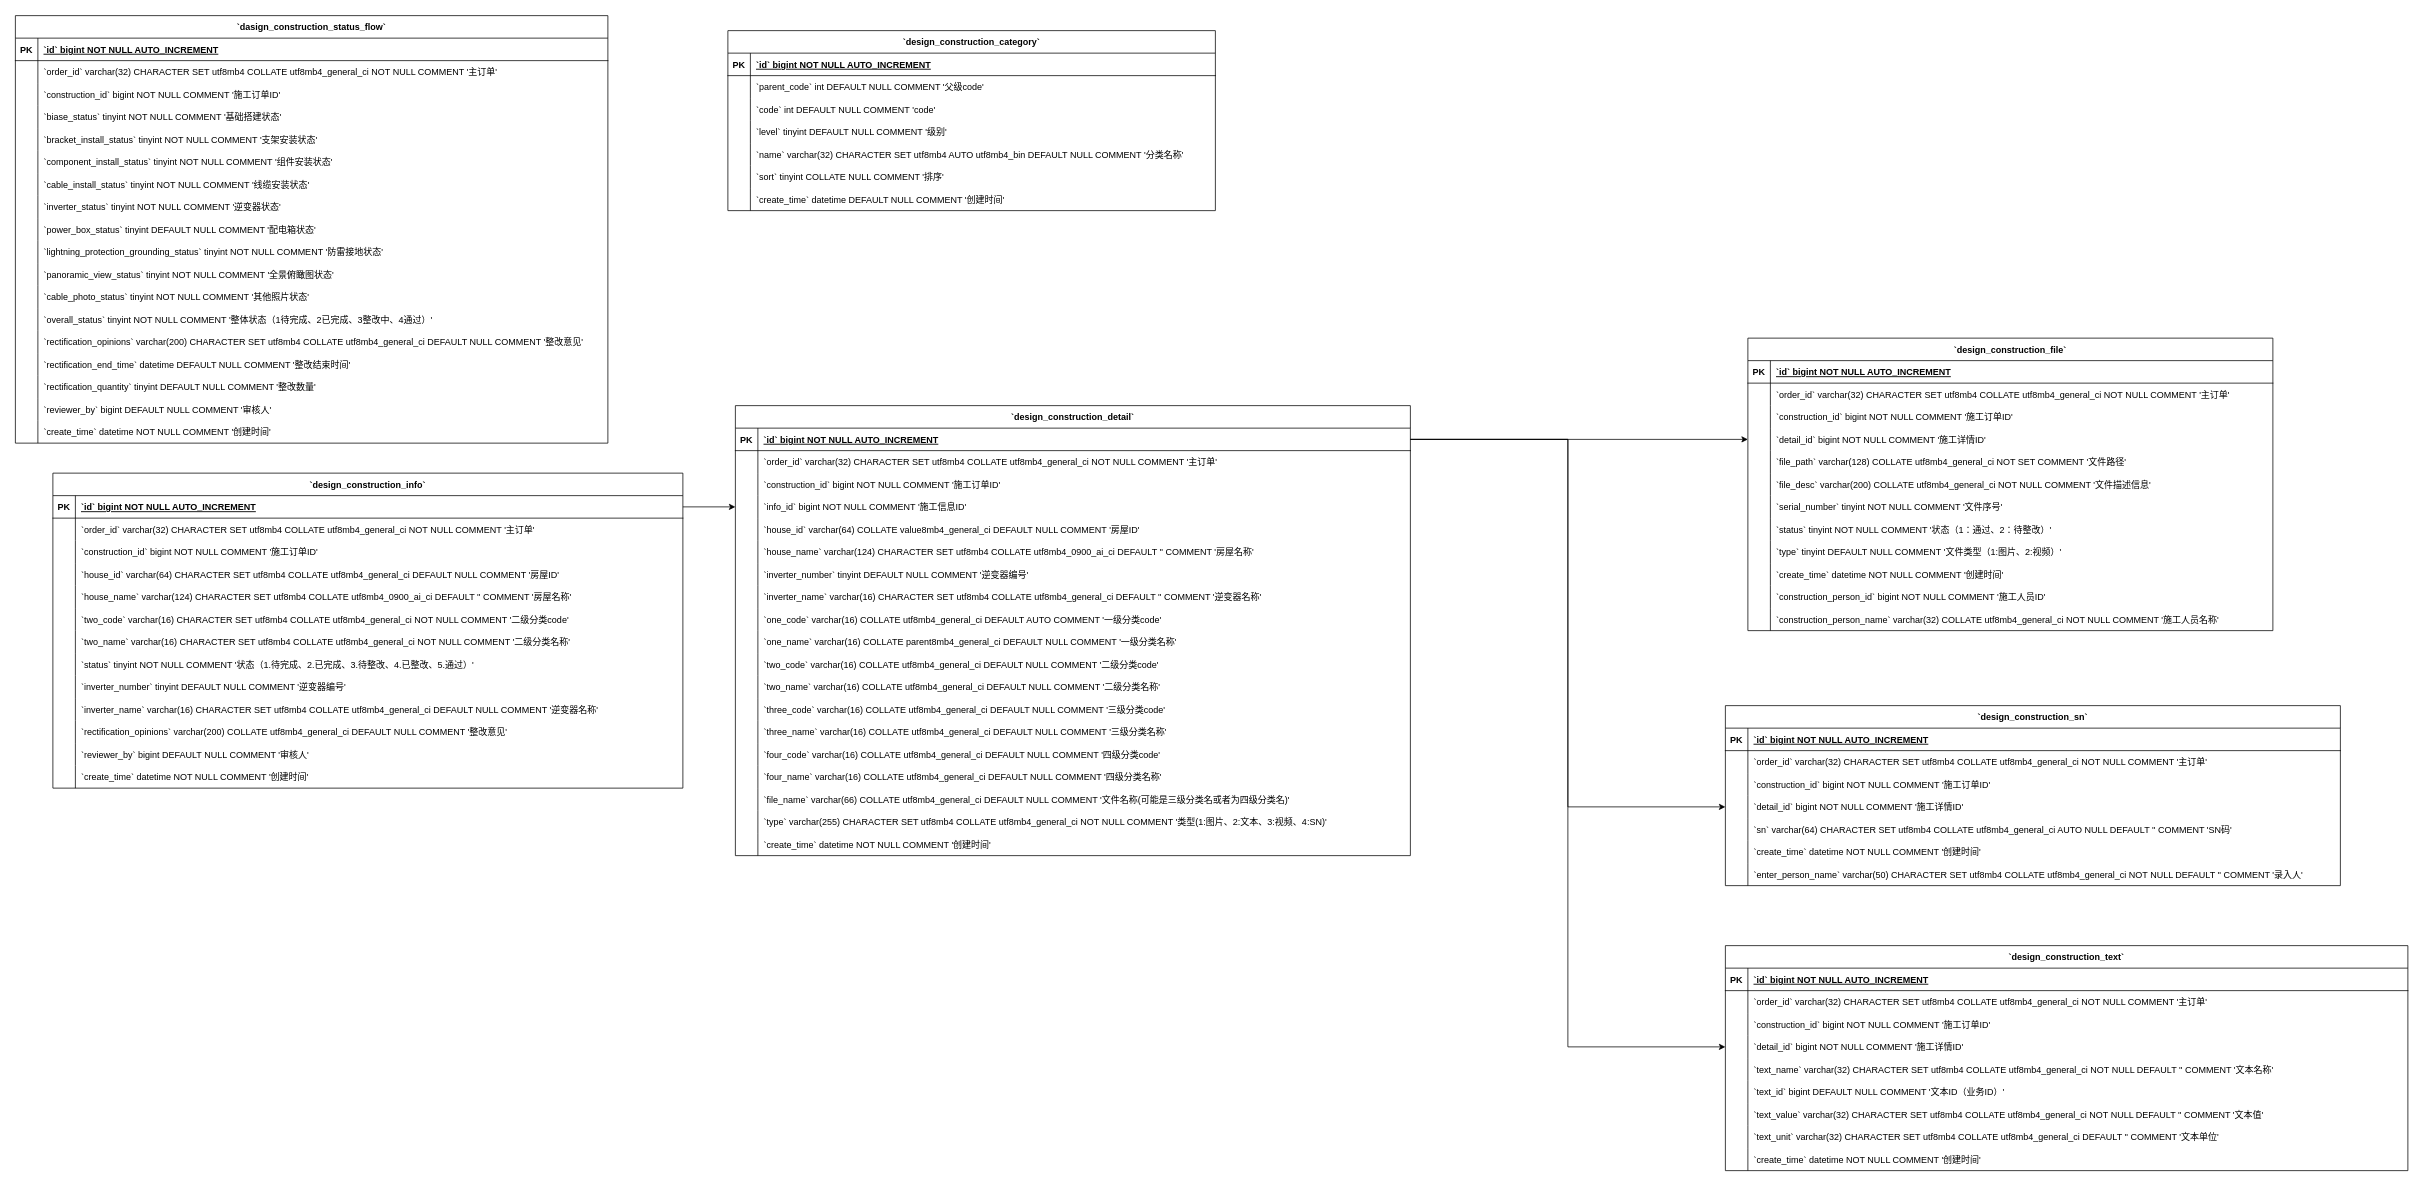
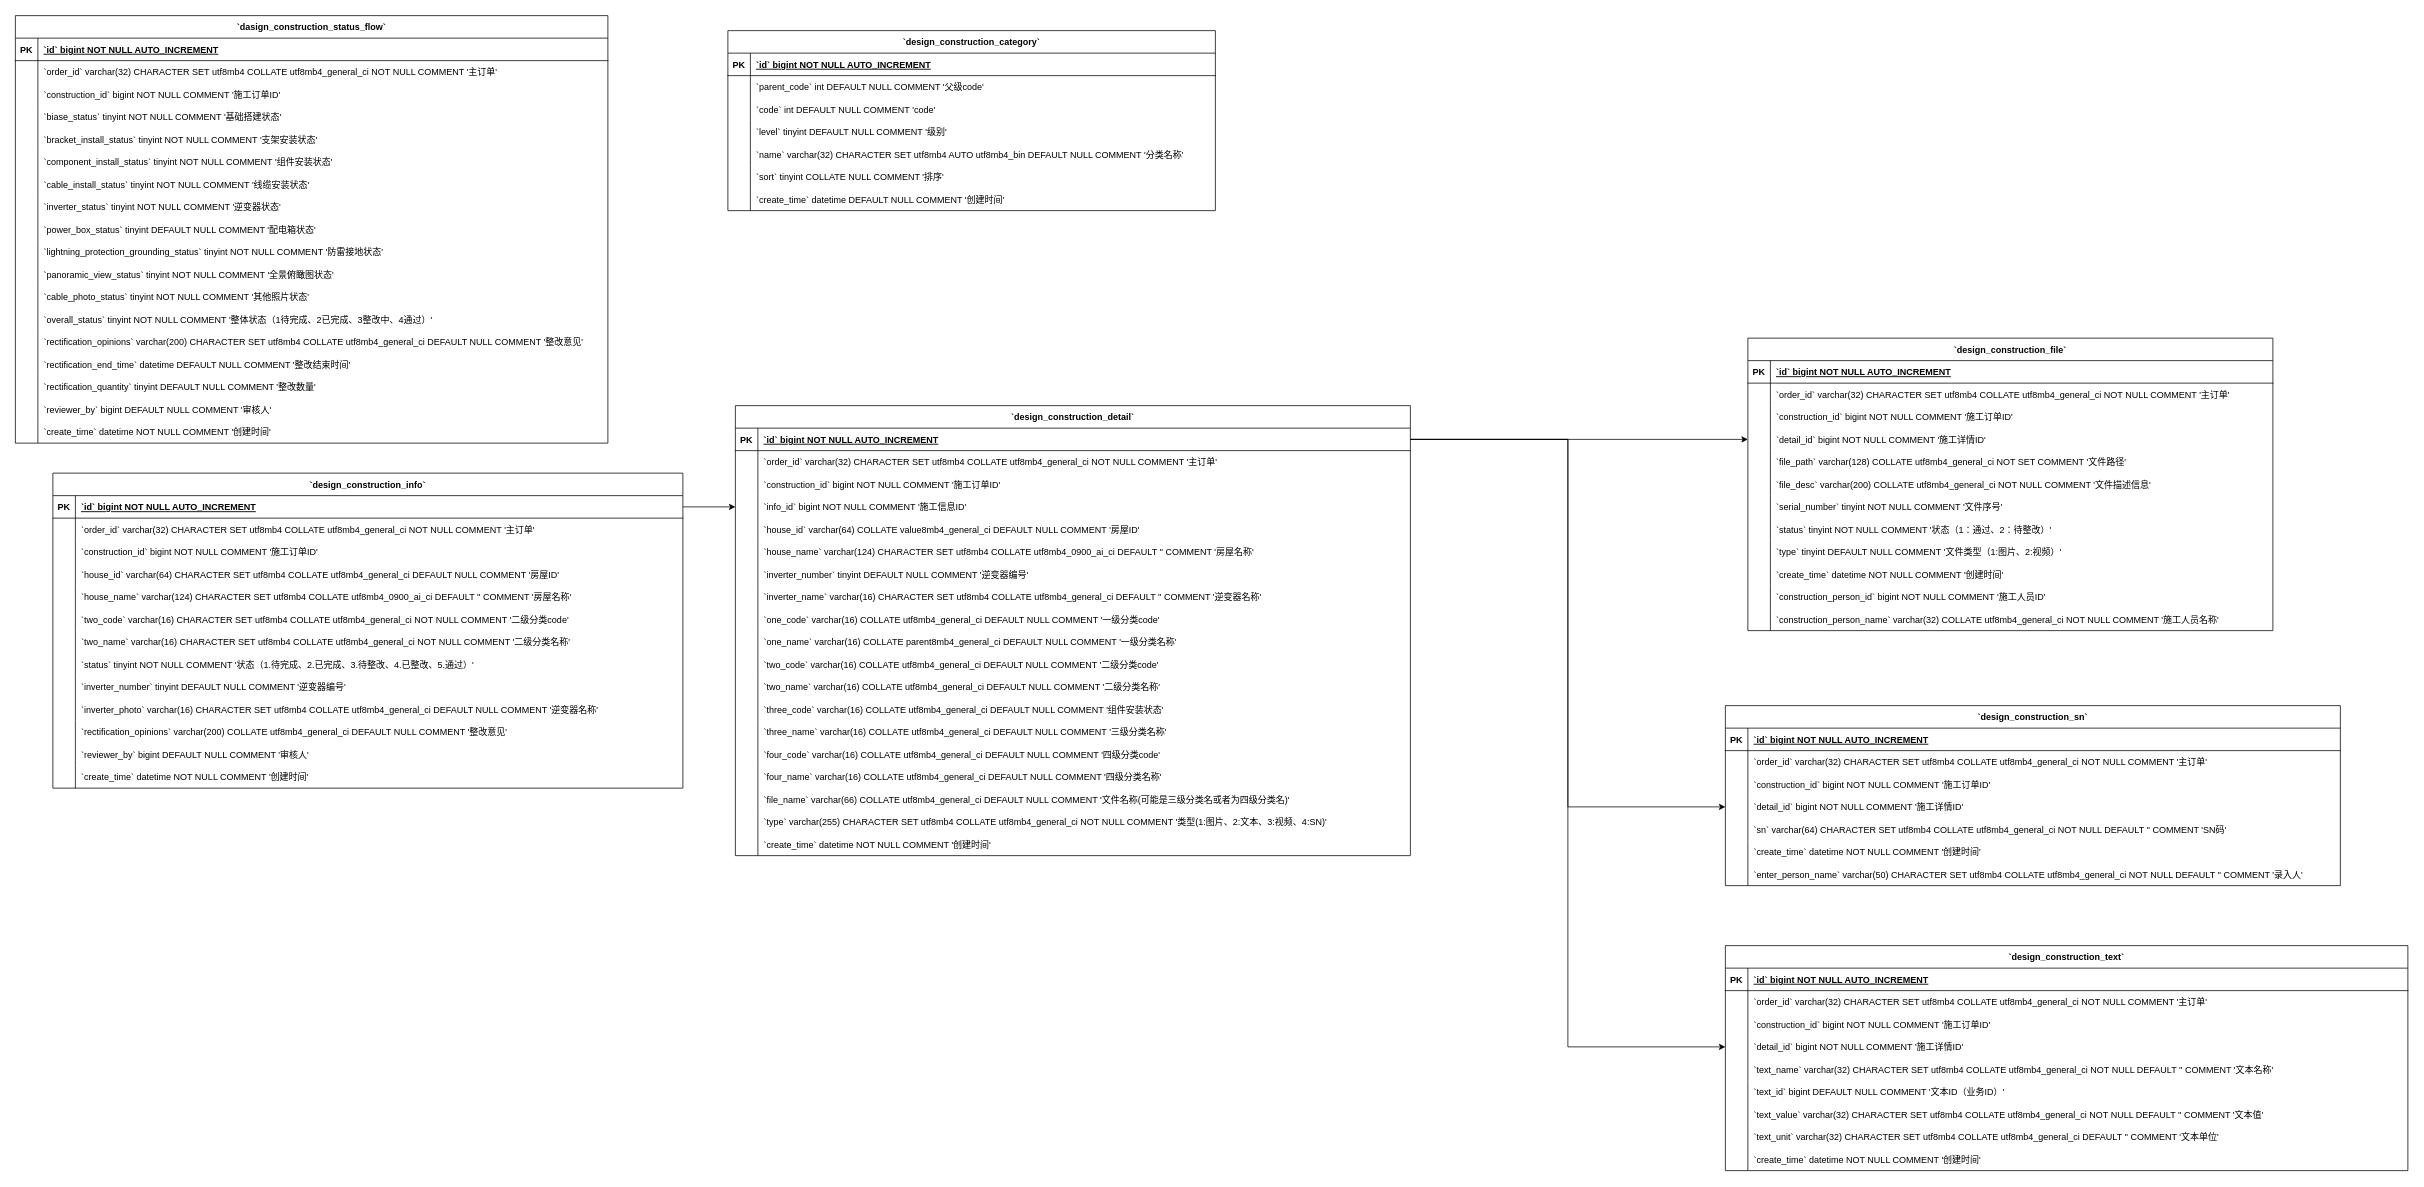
(963, 620) -> (963, 620)
(338, 710) -> (340, 710)
(968, 710) -> (967, 710)
(1986, 830) -> (1984, 830)
